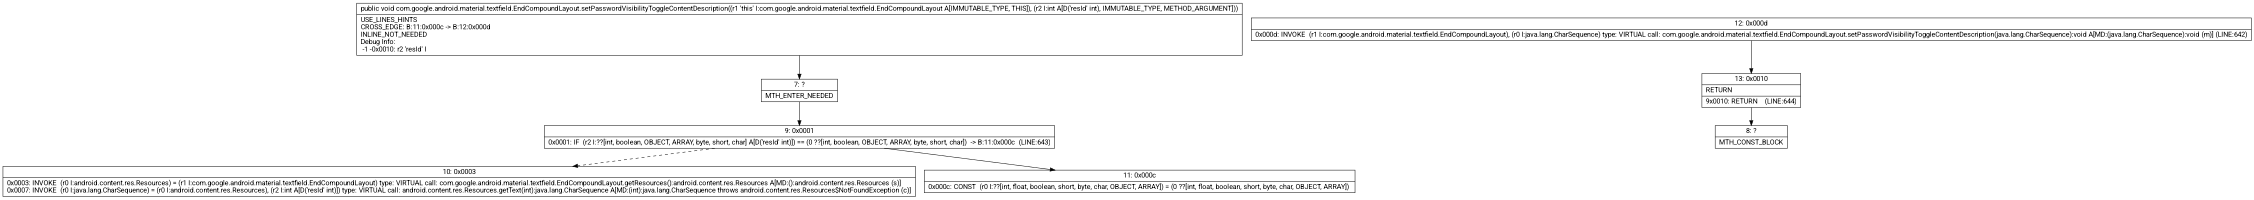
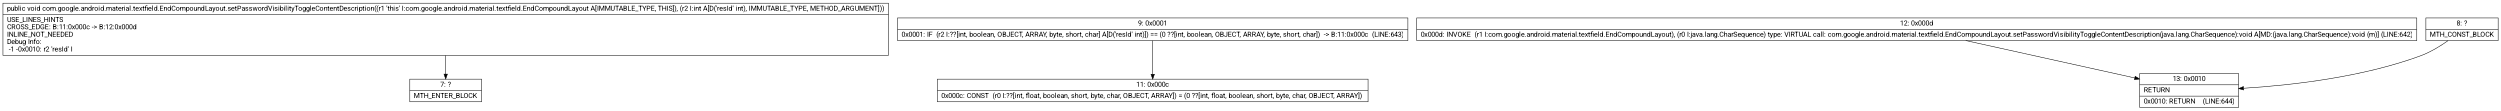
(799, 96) -> (446, 96)
(1751, 102) -> (2189, 102)
(799, 111) -> none
(1751, 114) -> (2349, 75)
(459, 181) -> none
